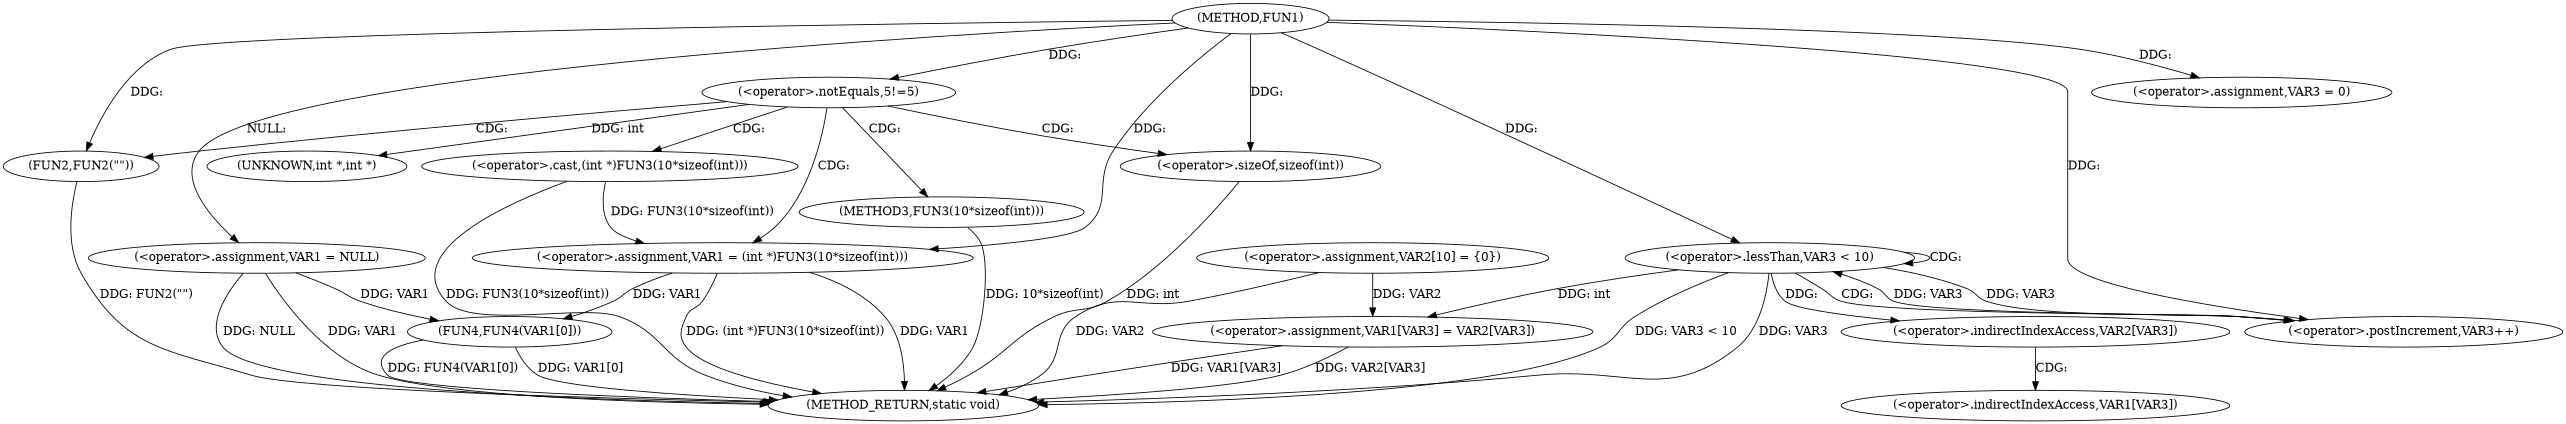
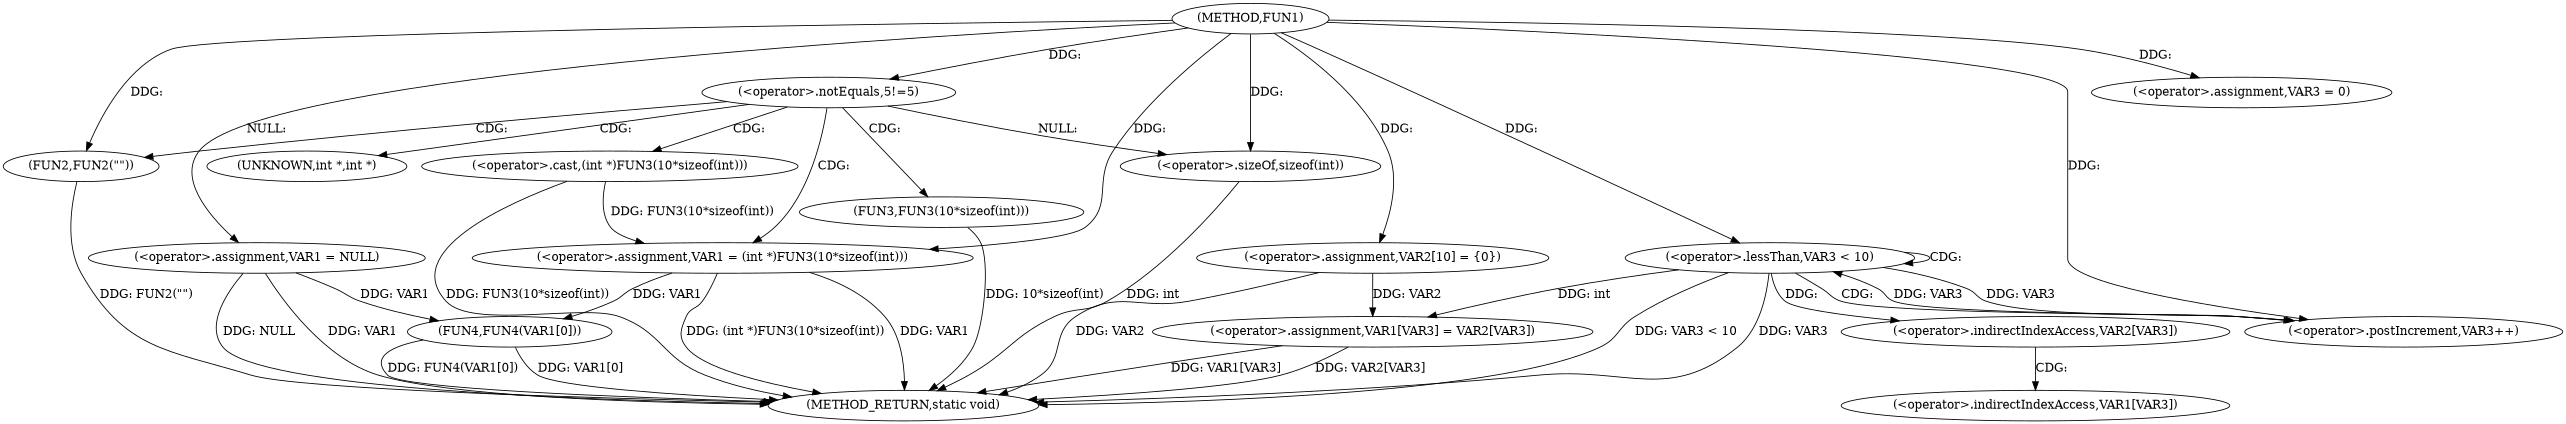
none -> (1368, 116)
(618, 129) -> (618, 129)
(1060, 129) -> (1060, 129)
(942, 212) -> (942, 212)
